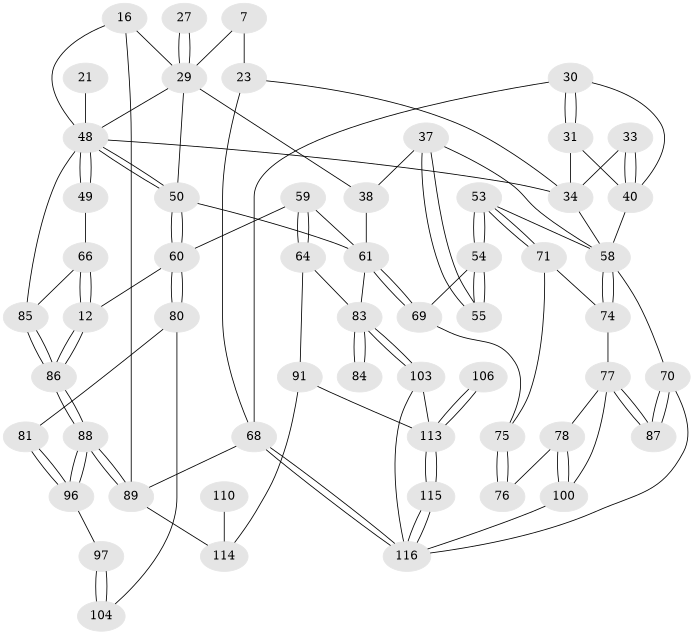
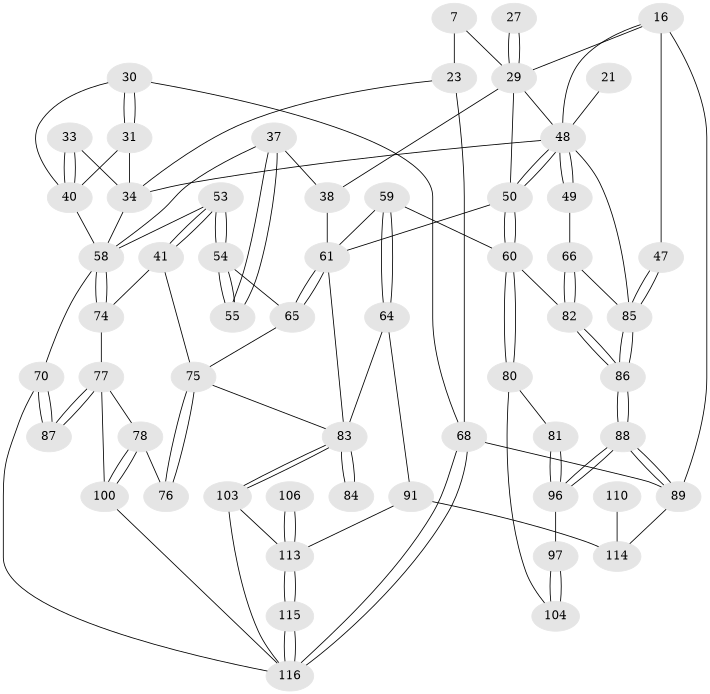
(544, 257) -> (161, 257)
none -> (661, 257)
(86, 317) -> (570, 317)
(419, 317) -> (292, 317)
none -> (269, 407)
